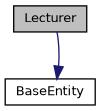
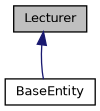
(59, 49) -> (42, 62)
